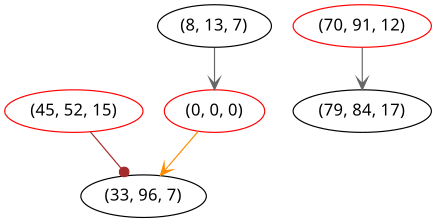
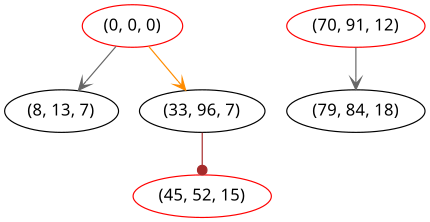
(215, 63) -> (101, 64)
(362, 111) -> (356, 111)
(106, 150) -> (202, 149)
